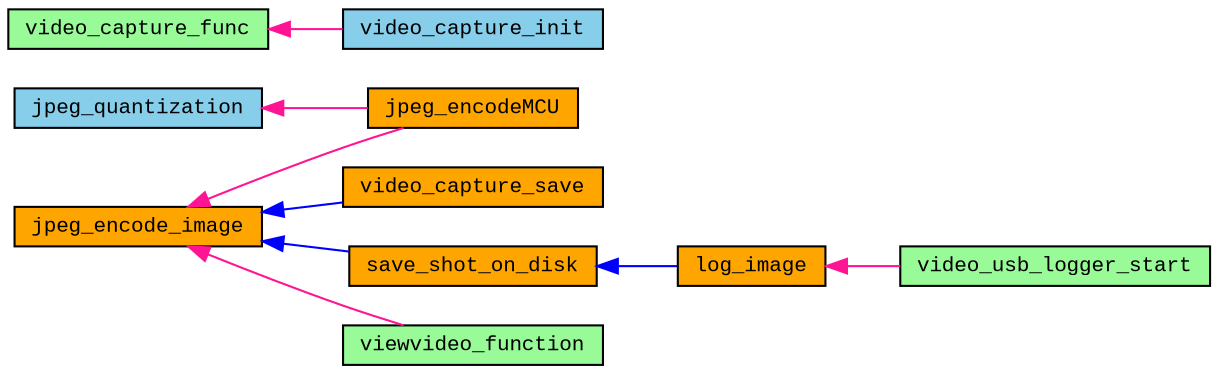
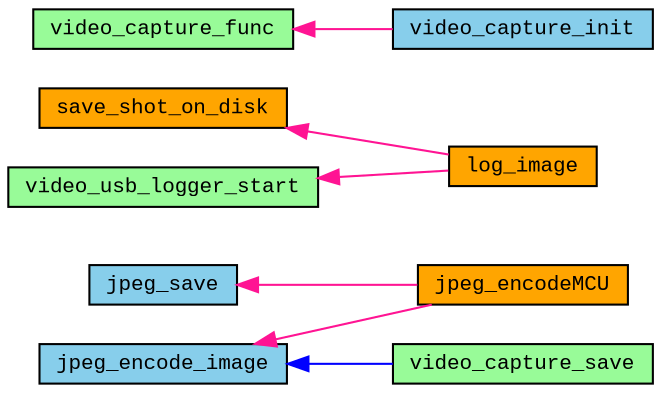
(138, 108) -> (163, 285)
(473, 187) -> (523, 364)
(138, 227) -> (163, 364)
(316, 248) -> none
(648, 266) -> (378, 143)
(874, 266) -> (394, 174)
(473, 345) -> none
